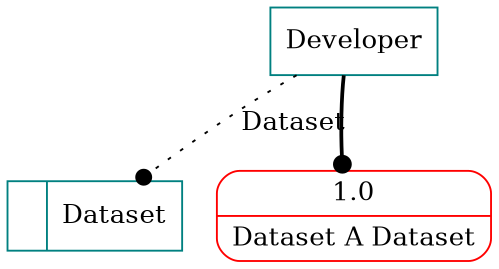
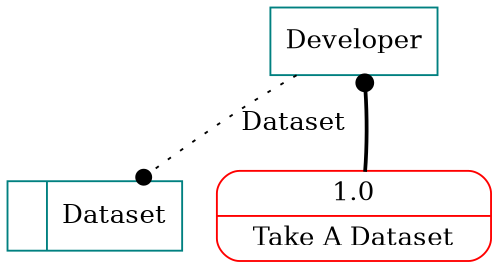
(341, 116) -> (367, 131)
(354, 238) -> (354, 238)
